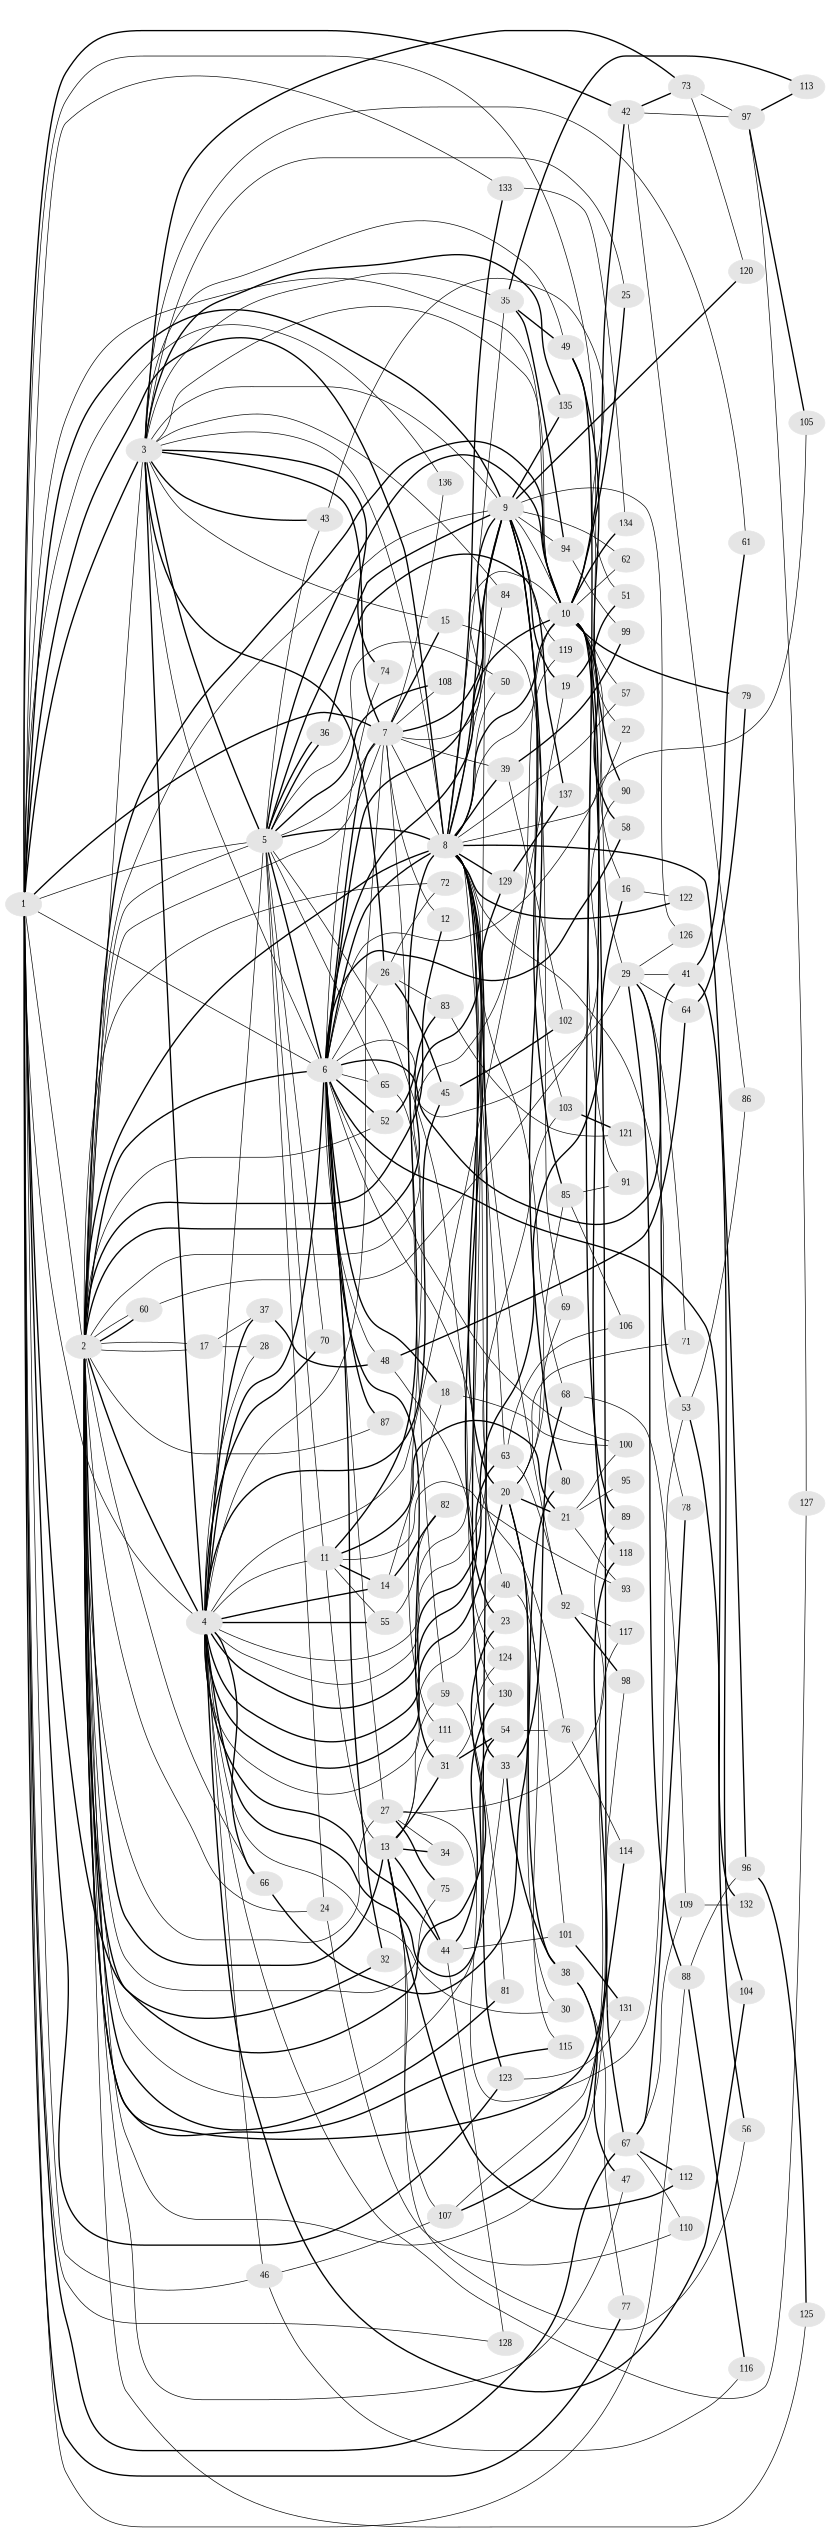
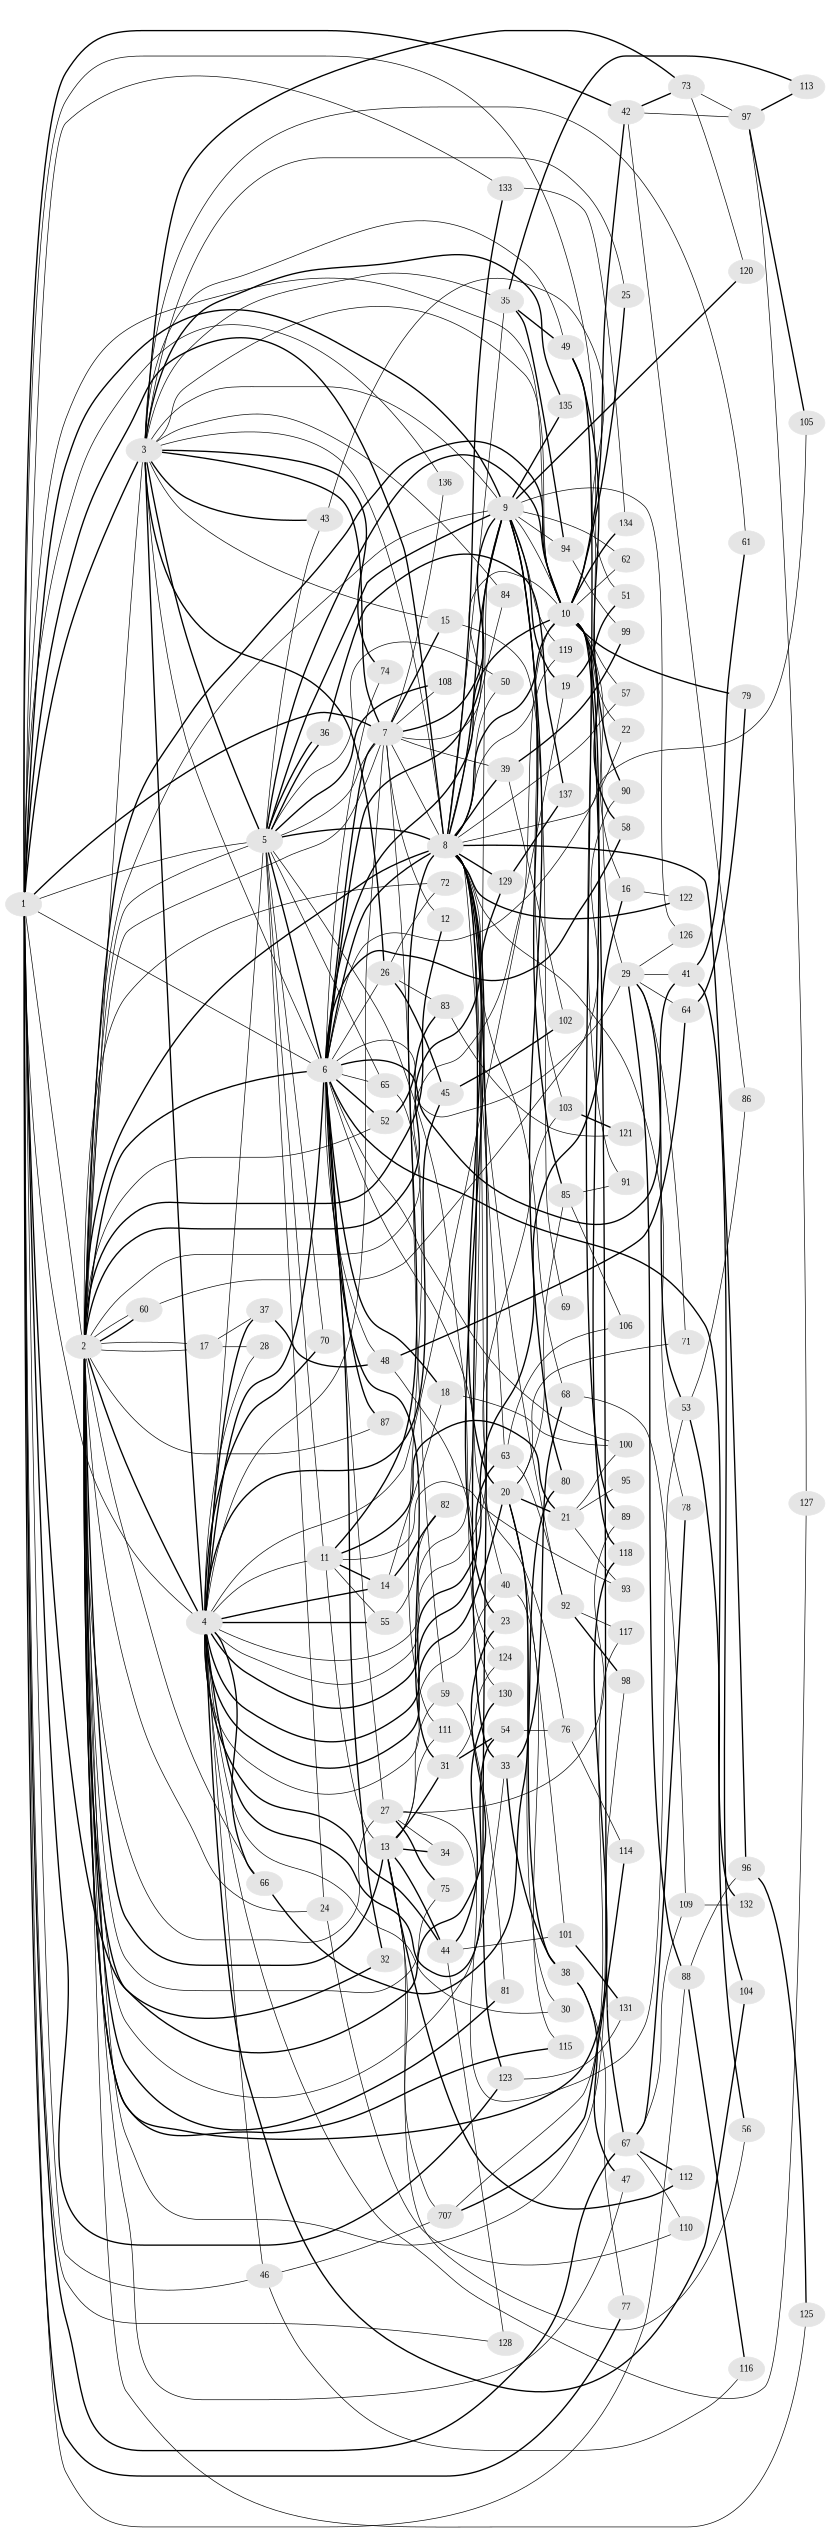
(540, 1402) -> none
(445, 2216) -> (445, 2216)
